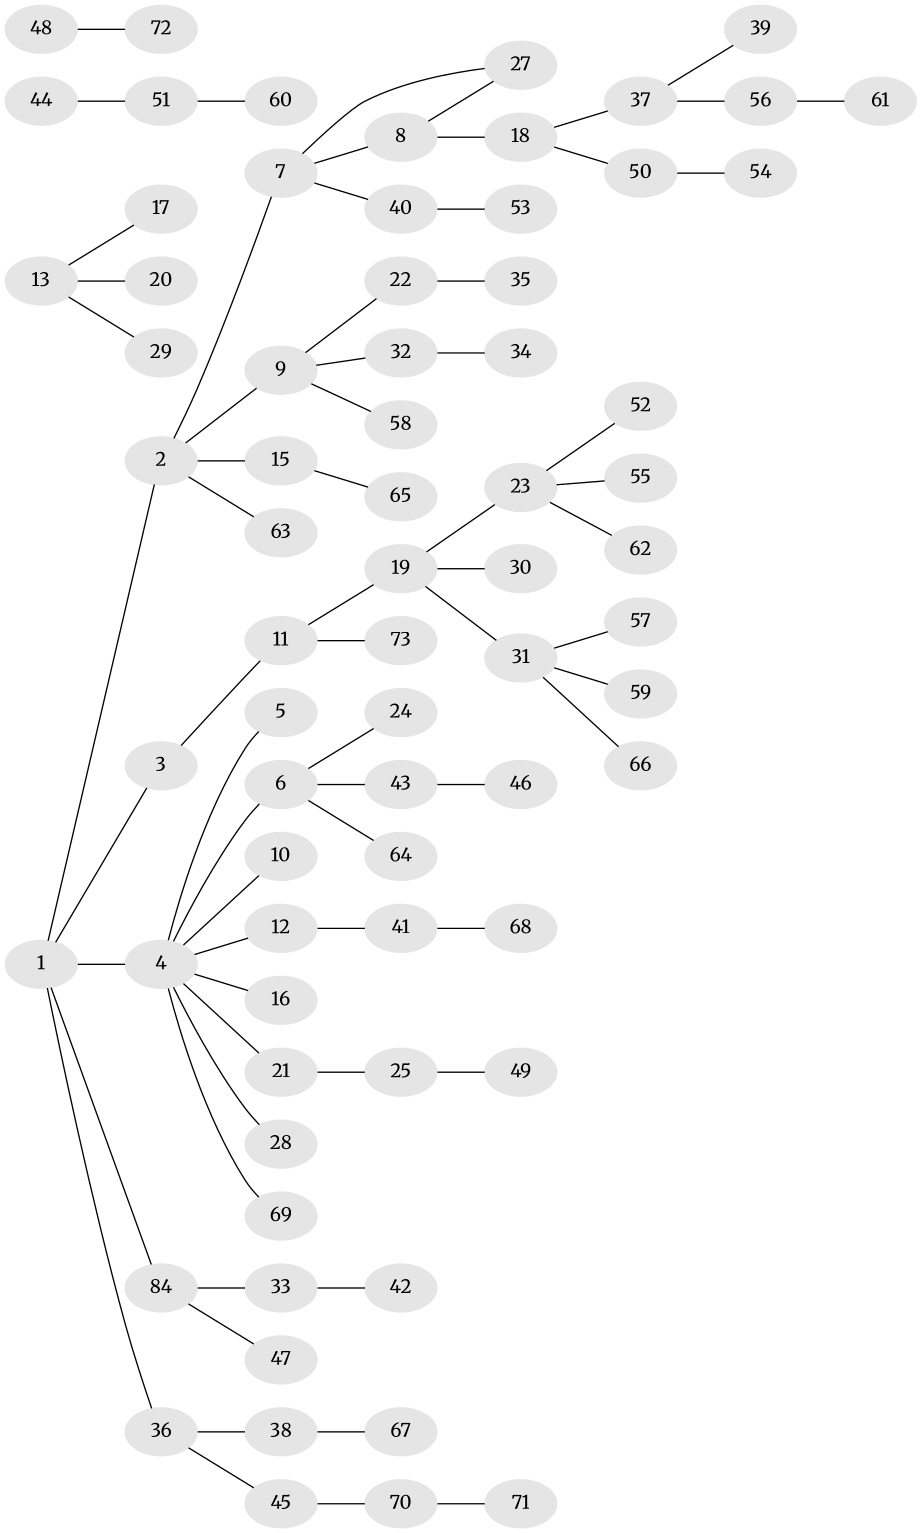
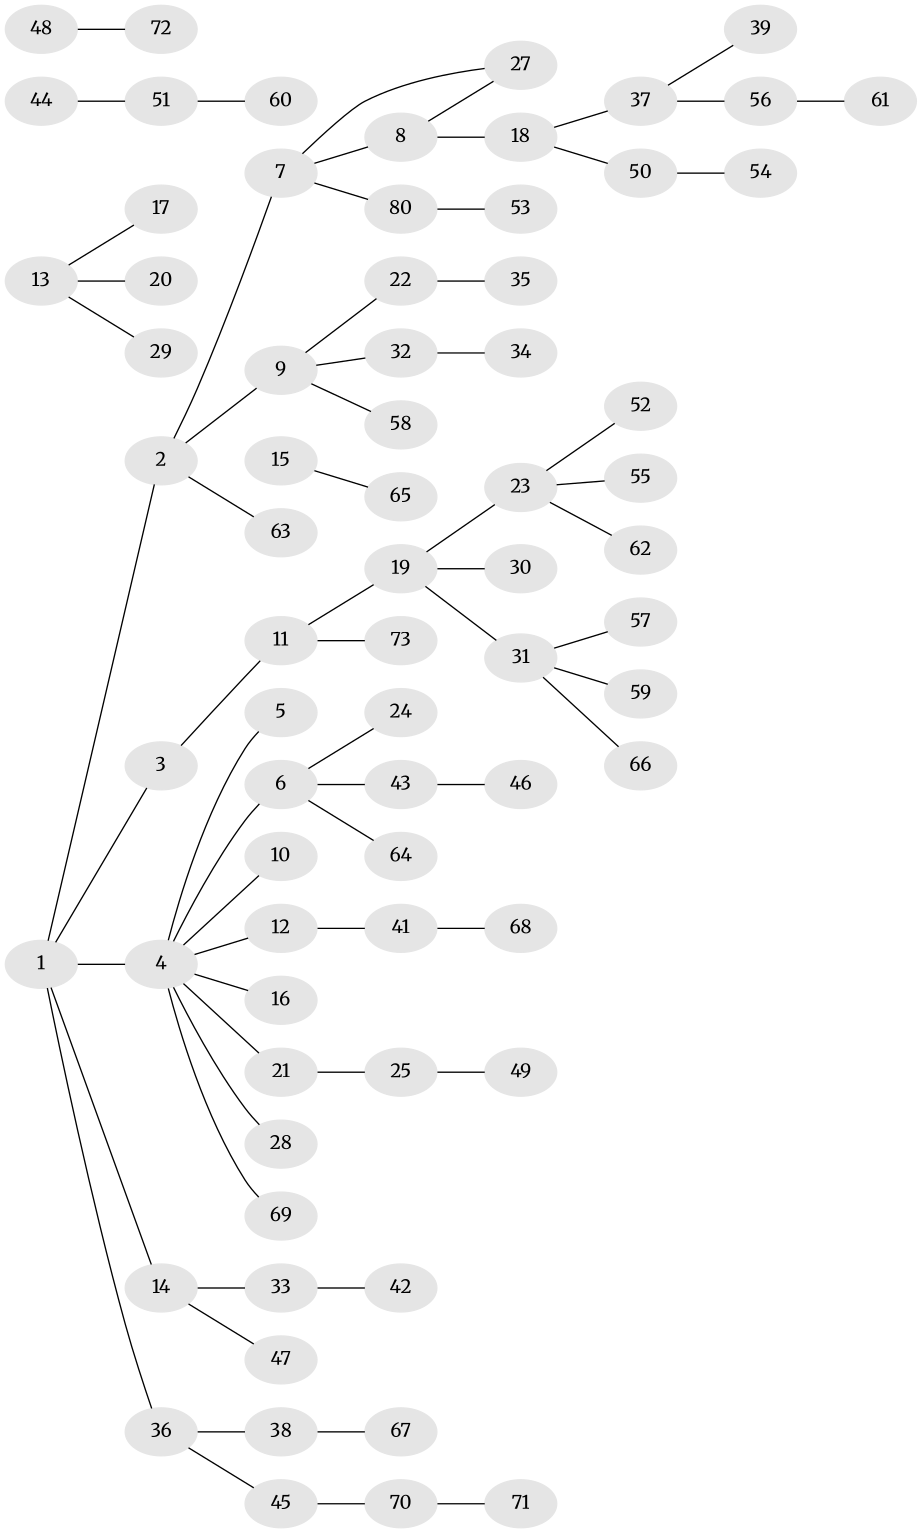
(401, 209) -> (401, 209)
(221, 461) -> none
(161, 1288) -> (161, 1288)
